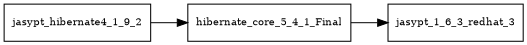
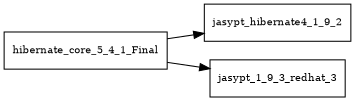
(164, 23) -> (180, 37)
(456, 23) -> (278, 78)
